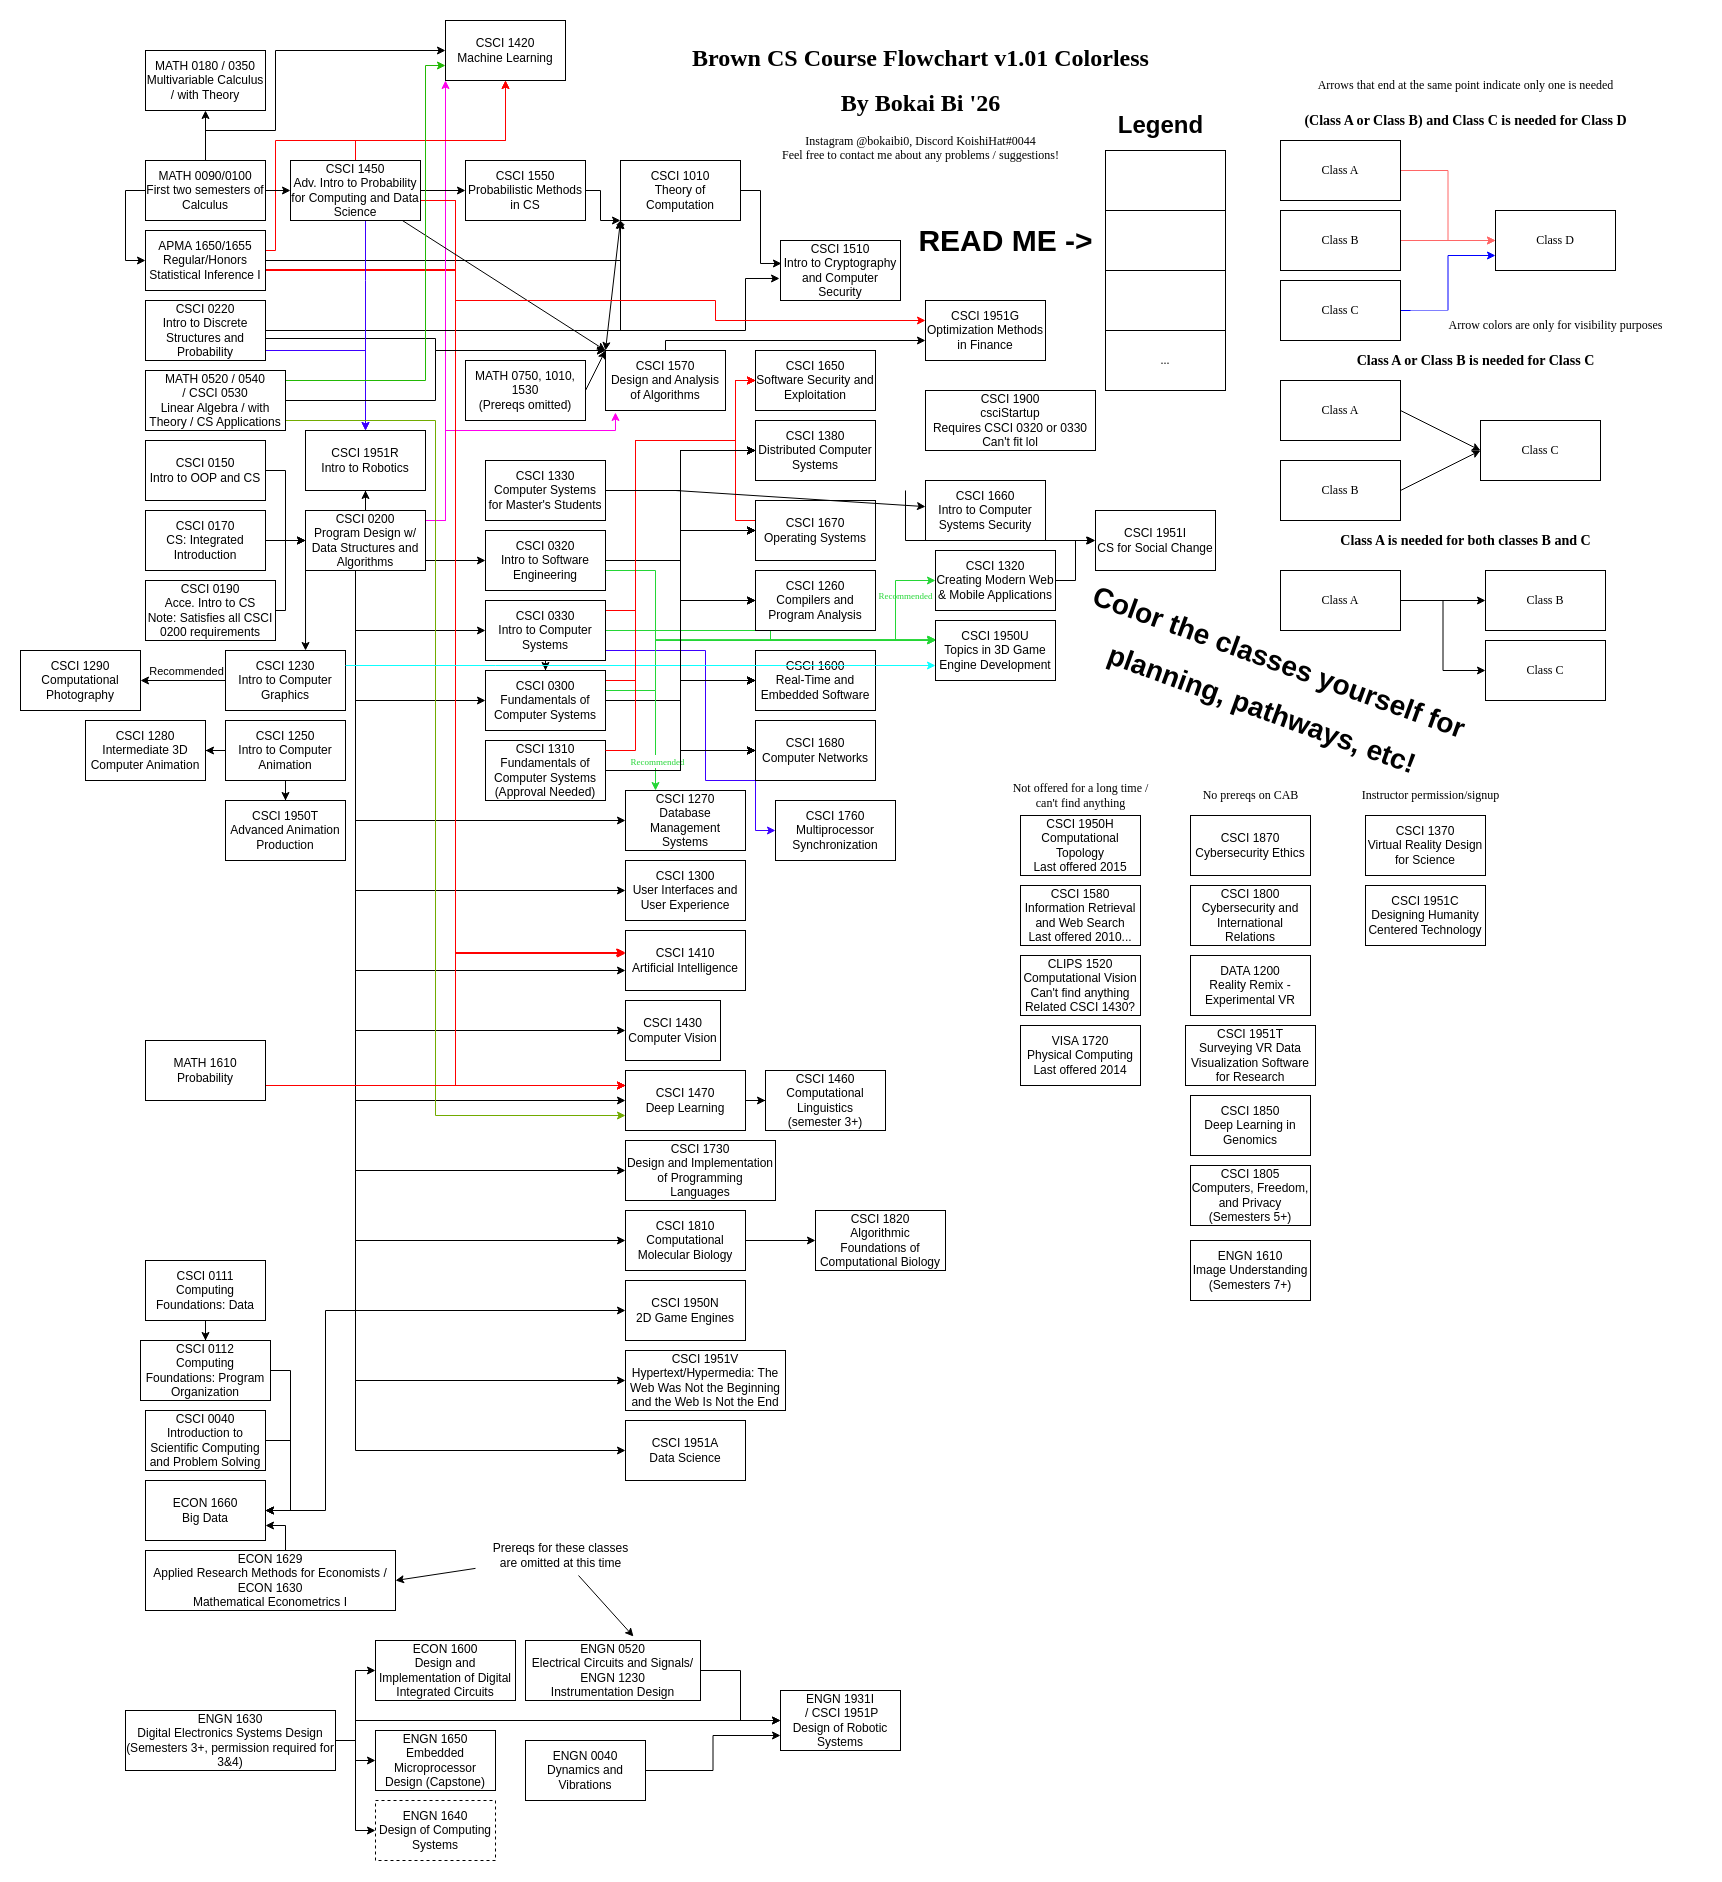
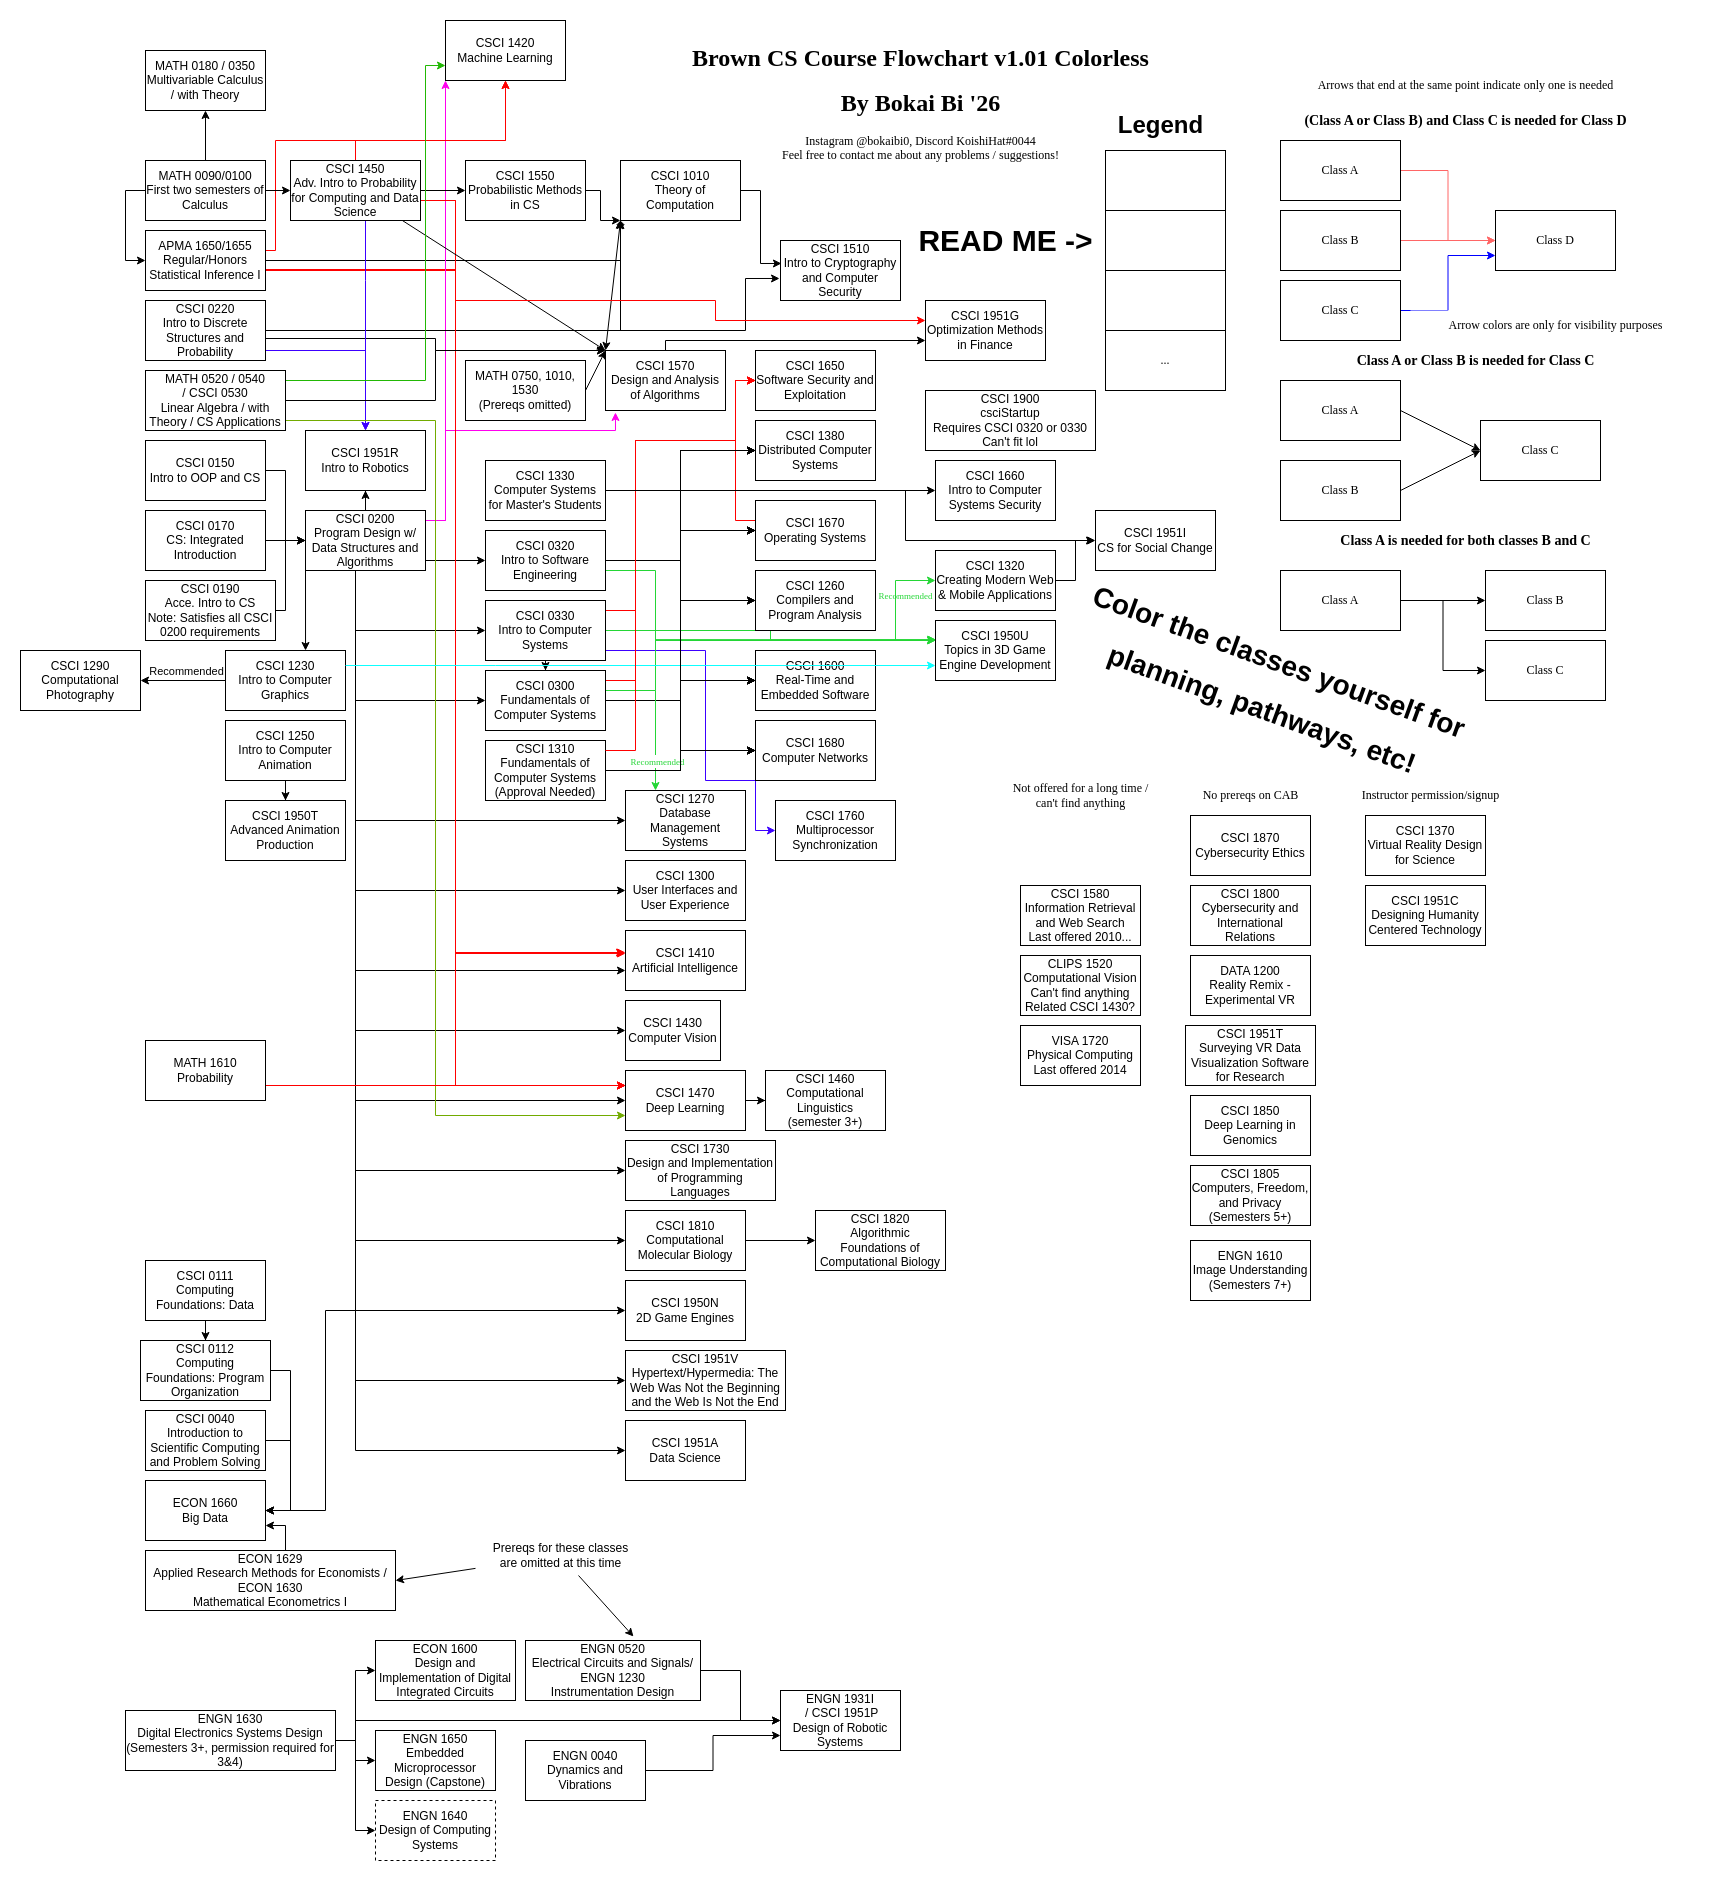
(283, 51) -> none
(986, 511) -> (996, 491)
(146, 751) -> none
(212, 751) -> none
(1081, 846) -> none
